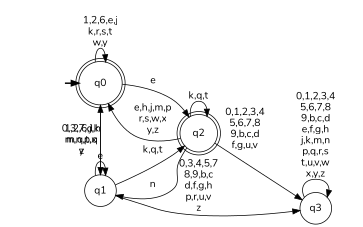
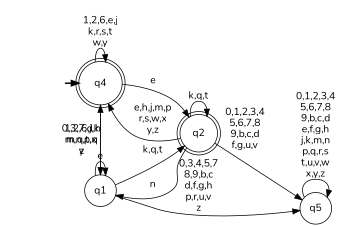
(100, 83) -> (100, 83)
(316, 208) -> (316, 208)
